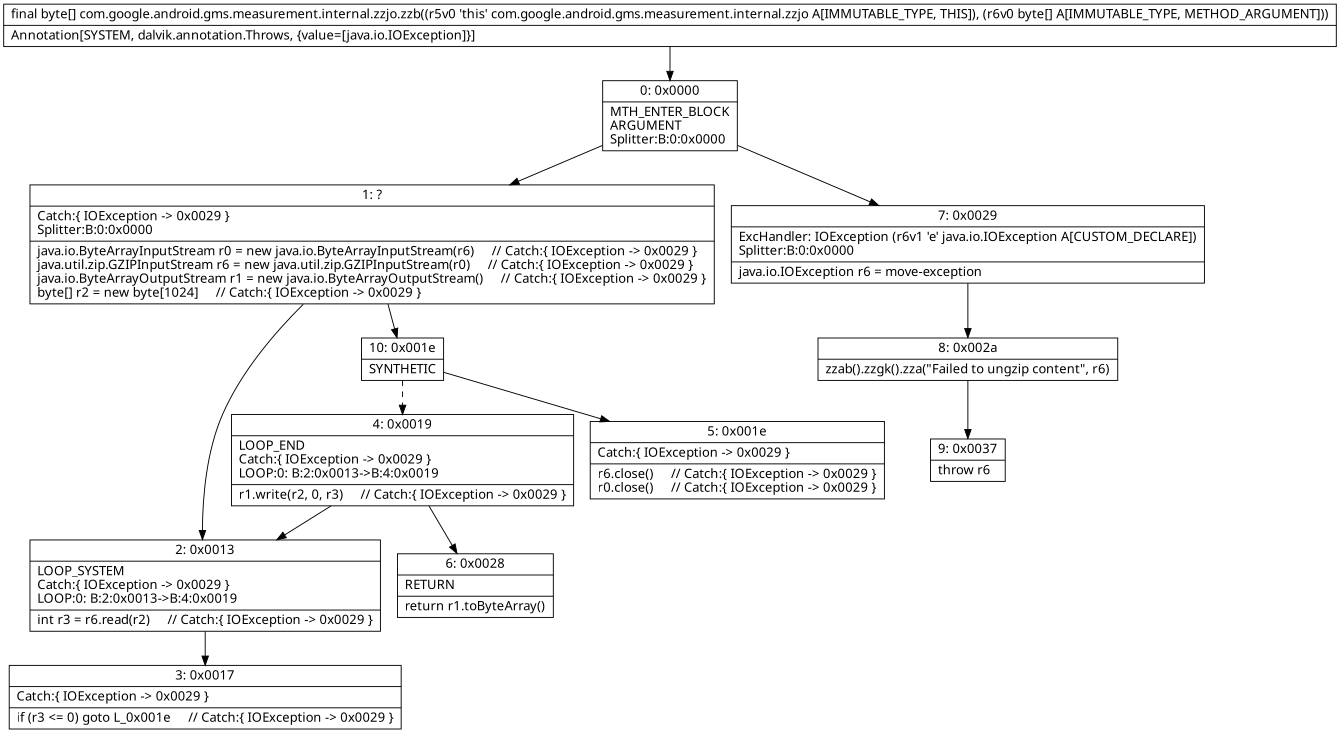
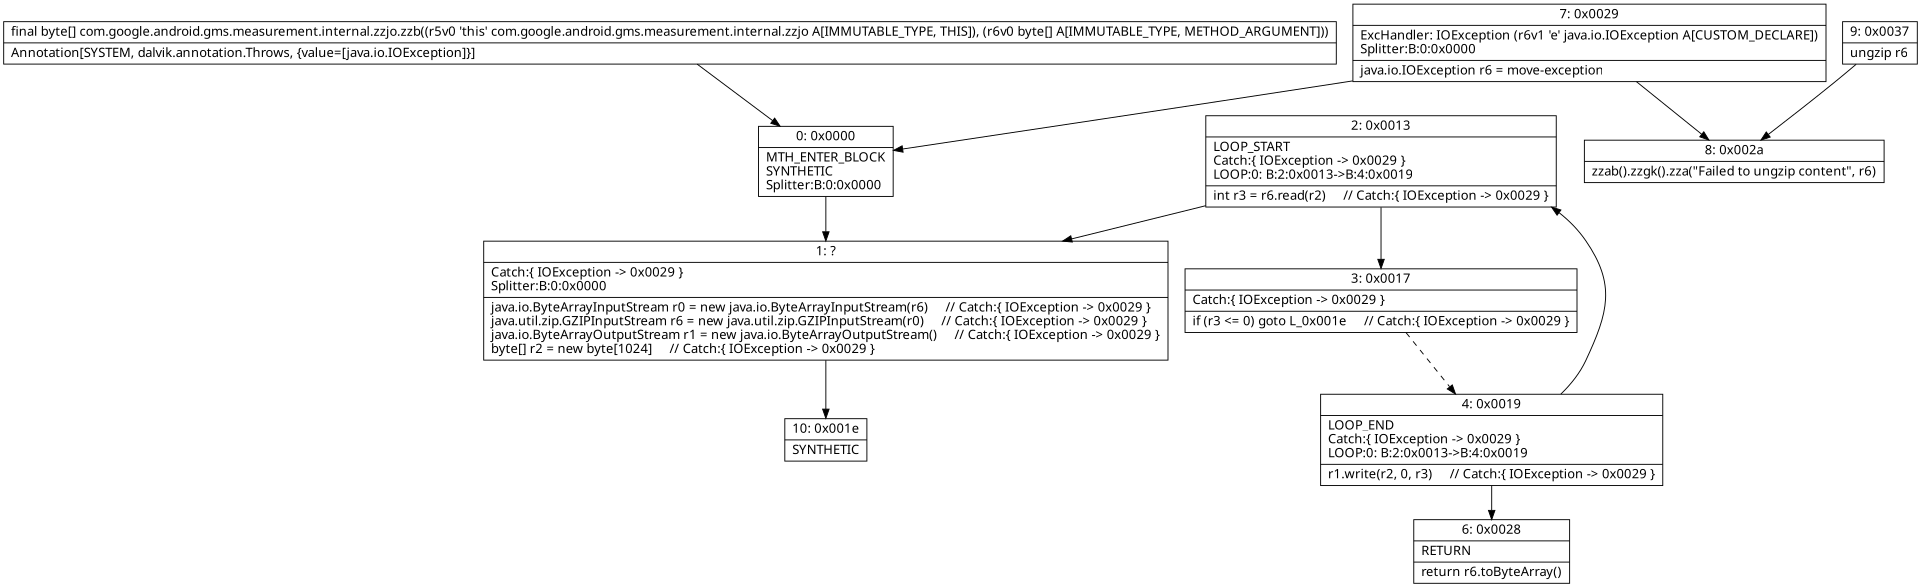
(646, 126) -> (800, 172)
(804, 174) -> (1128, 115)
(403, 393) -> (1428, 360)
(968, 405) -> (1813, 100)
(227, 406) -> (1139, 222)
(737, 460) -> none
(965, 470) -> (1879, 53)
(81, 571) -> (1252, 147)
(475, 606) -> (1492, 572)
